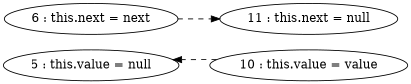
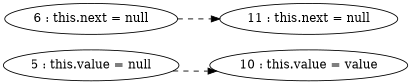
(91, 19) -> (91, 19)
(199, 60) -> (190, 71)
